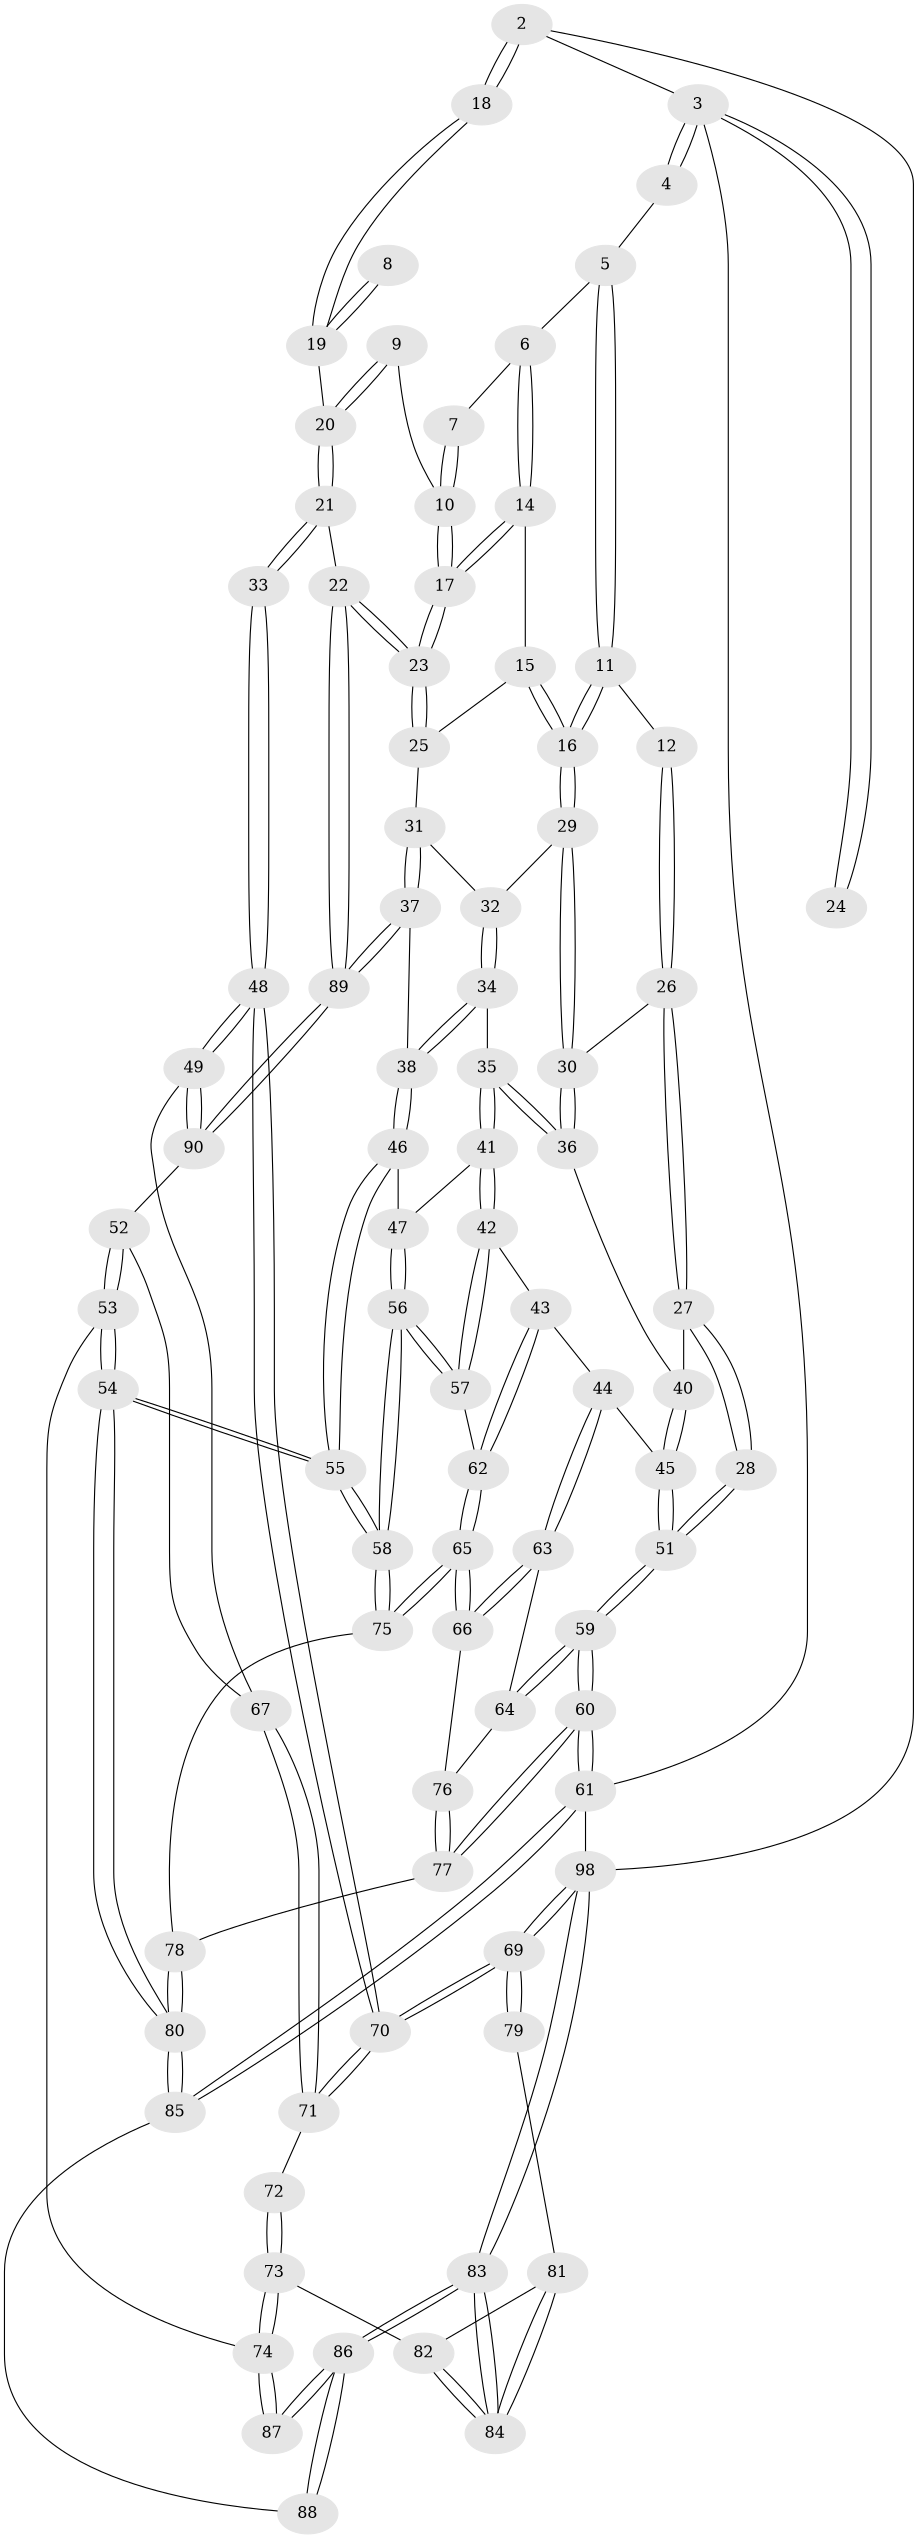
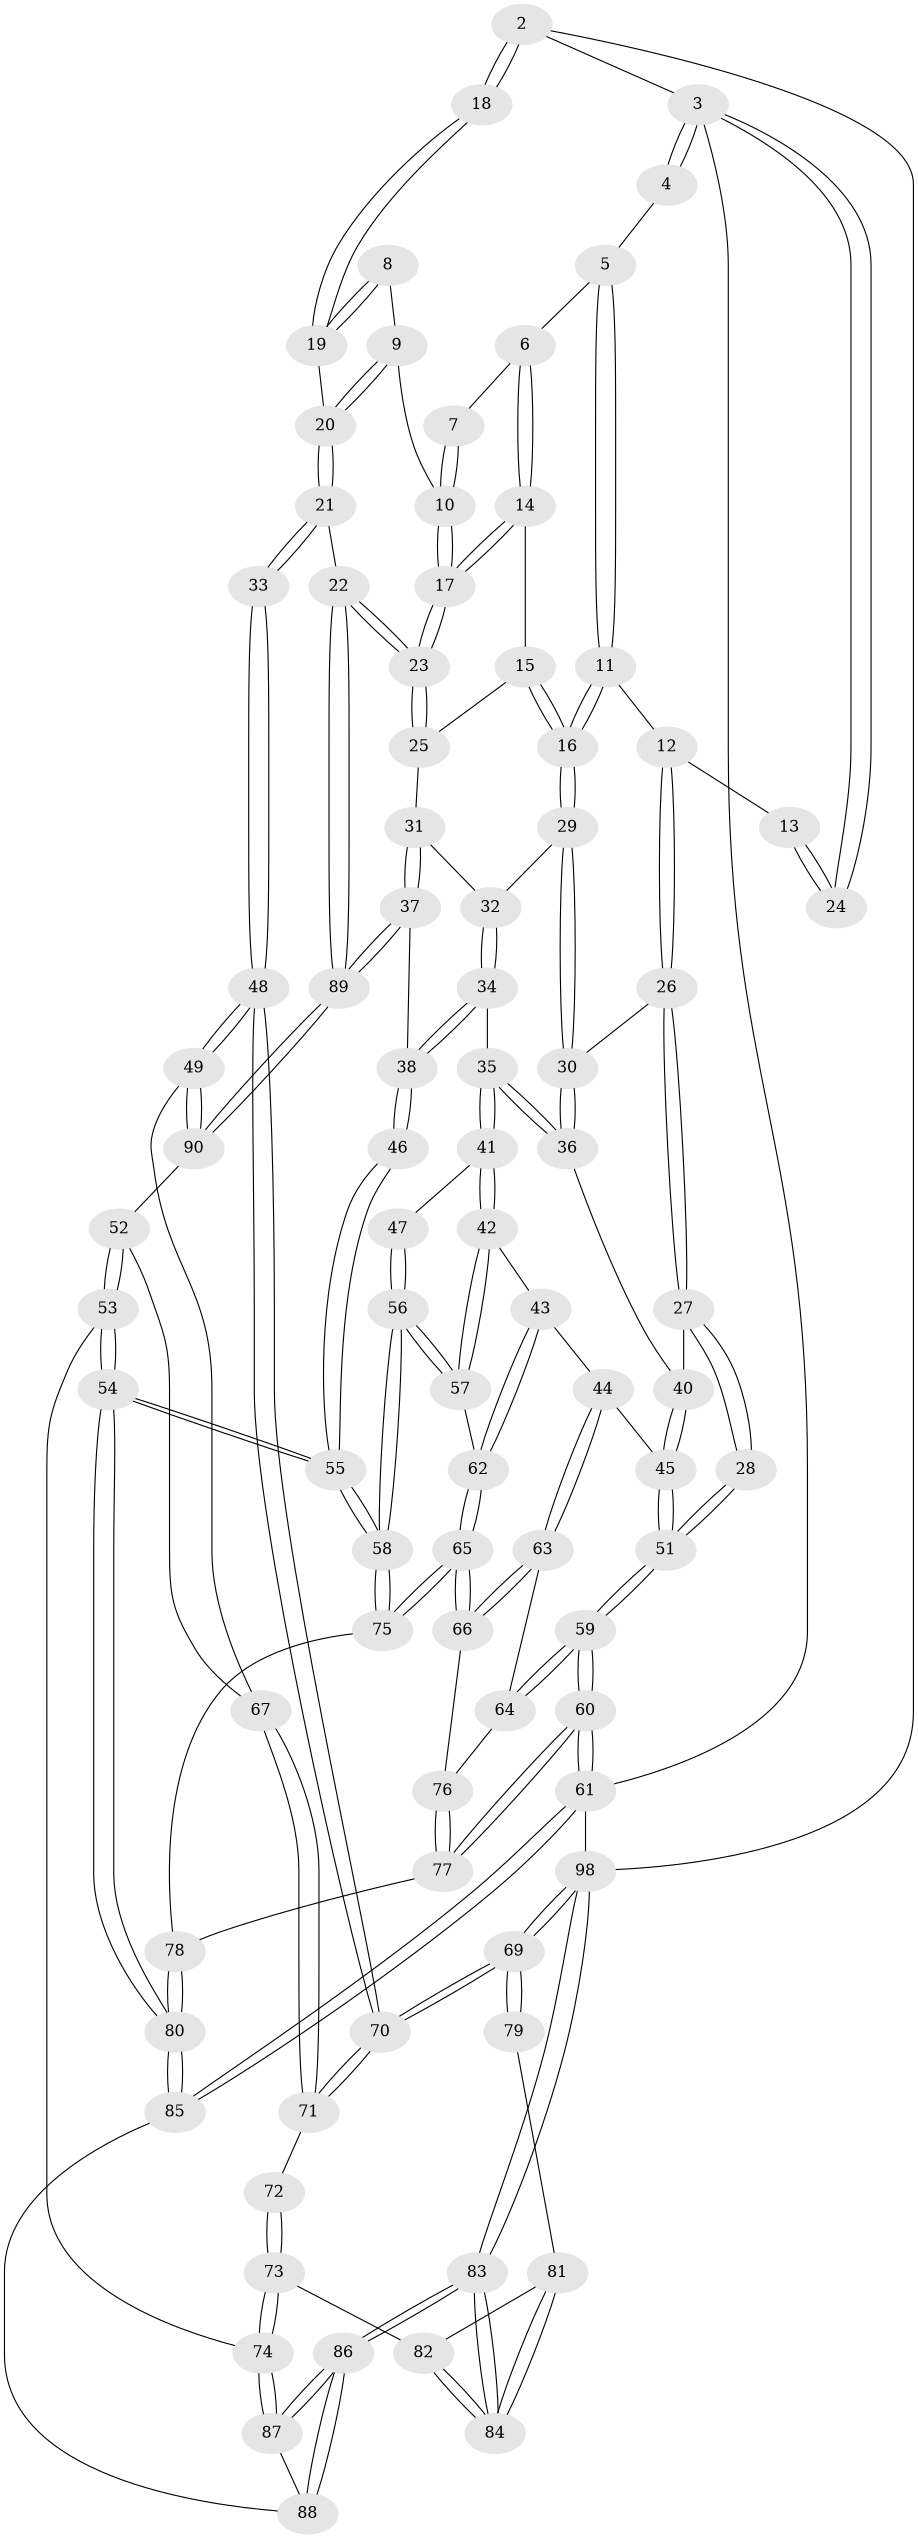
none -> (393, 306)
none -> (790, 828)
(398, 1189) -> none
none -> (290, 2474)
